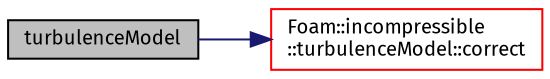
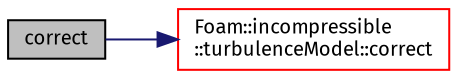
(103, 39) -> (57, 39)
